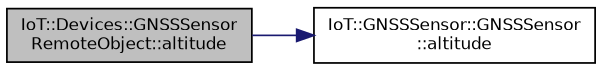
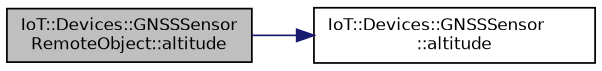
(455, 35) -> (455, 35)
